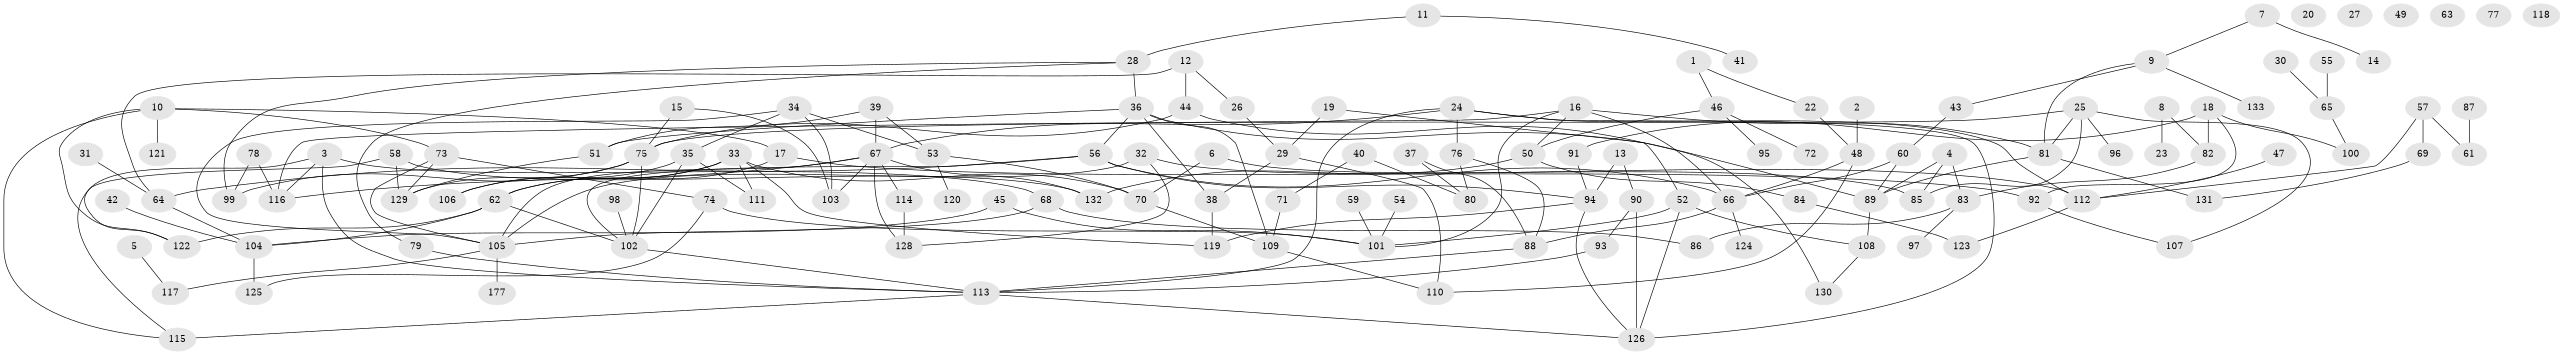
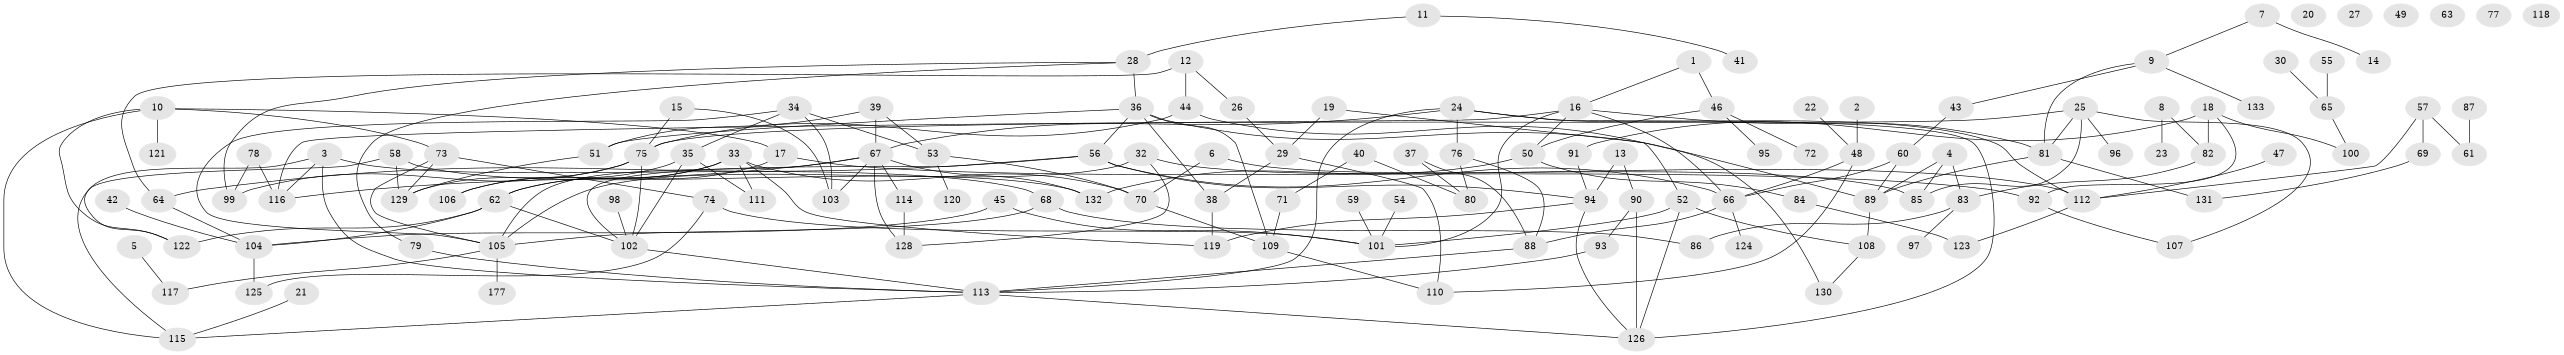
(1751, 87) -> (1635, 85)
(86, 154) -> none
none -> (302, 293)
